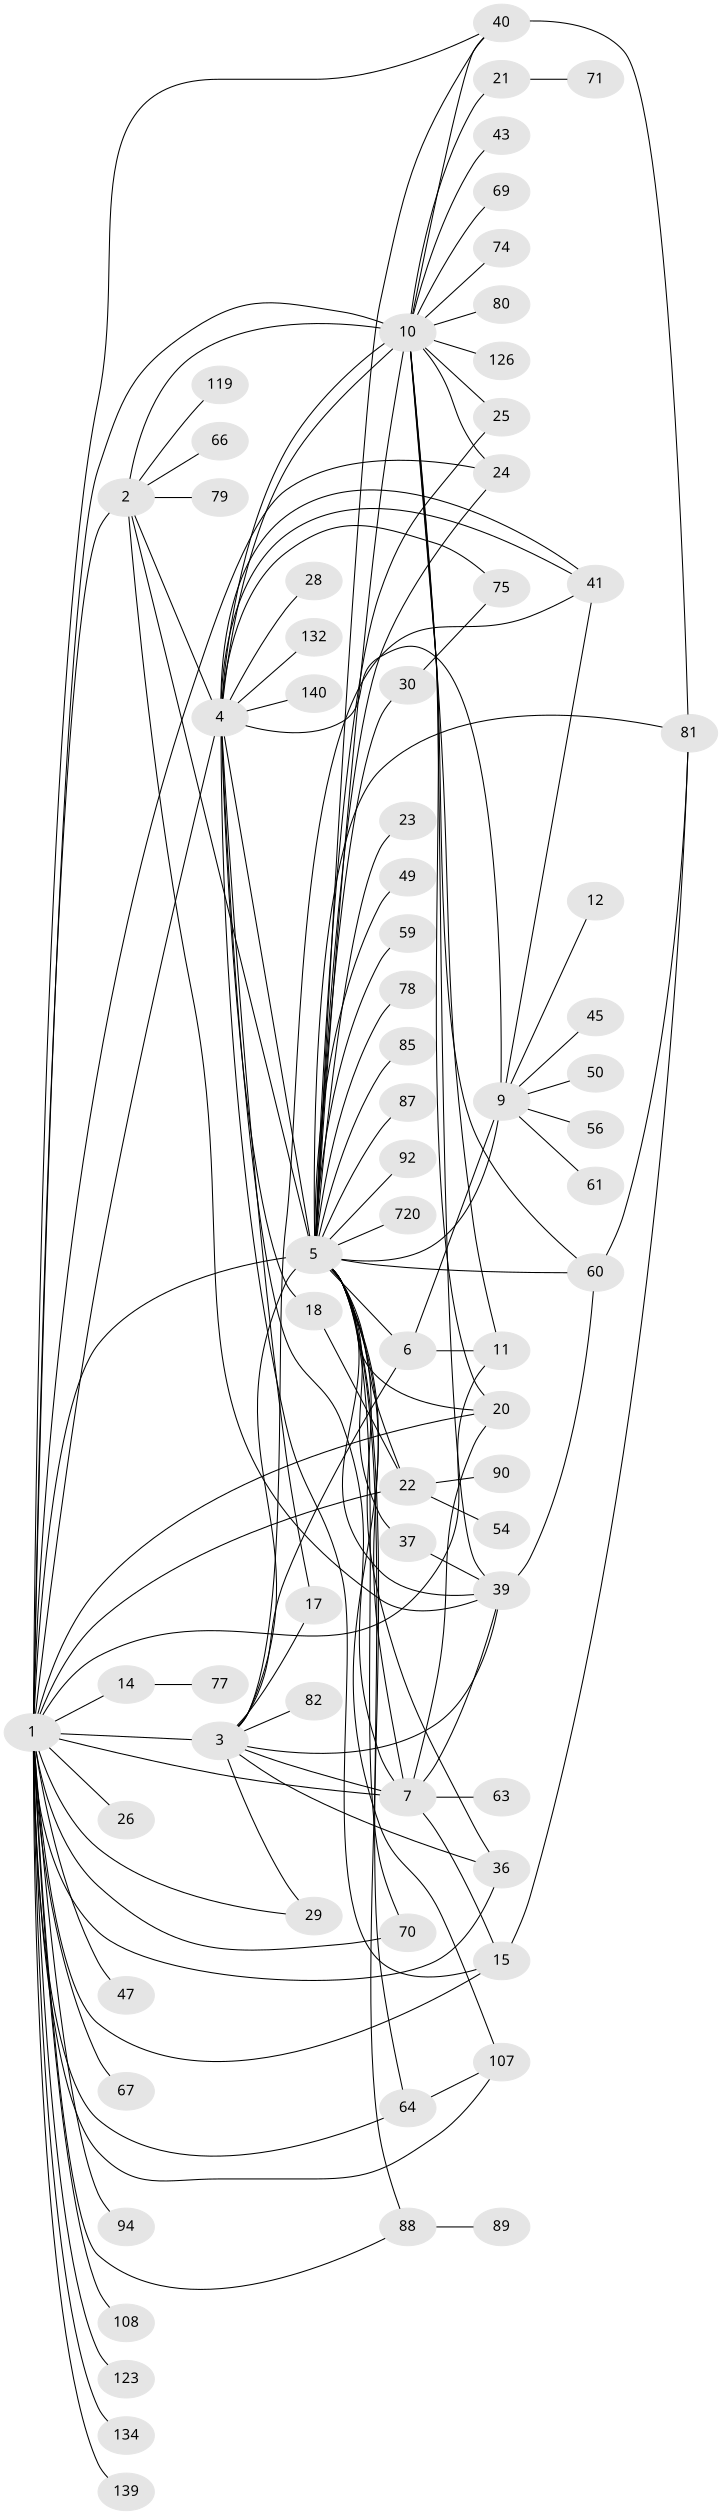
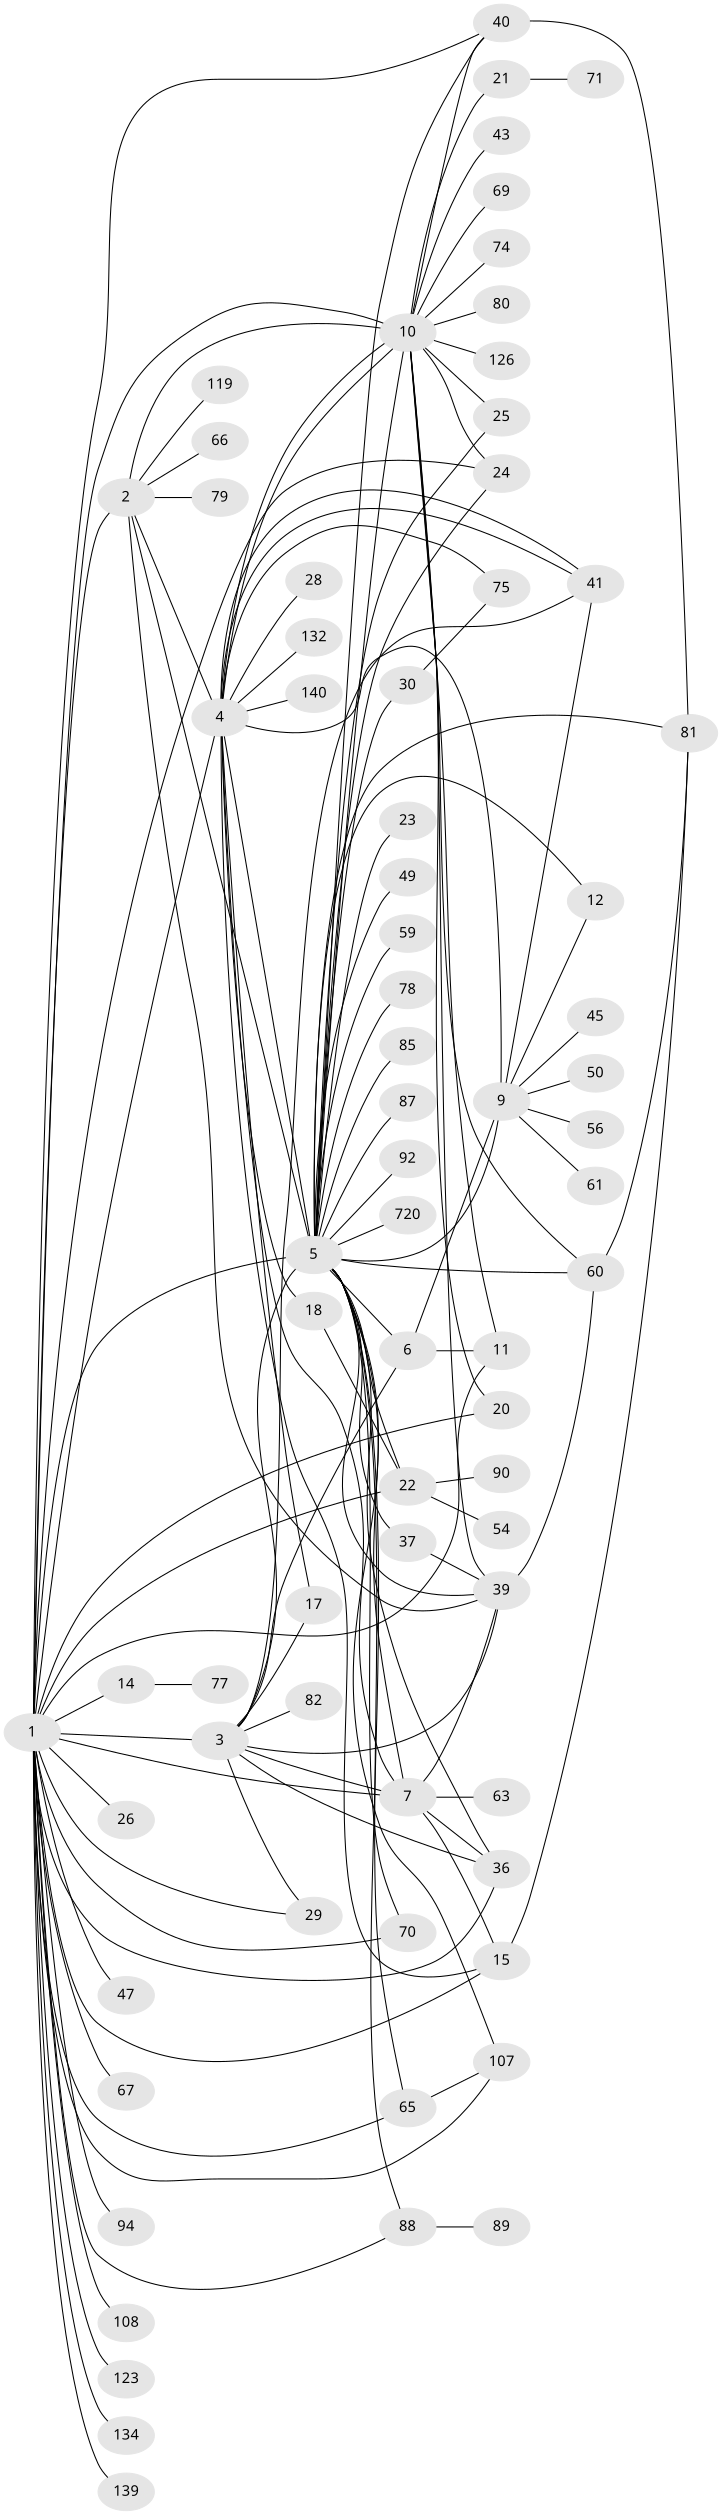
(393, 1389) -> (369, 808)
(445, 1618) -> (455, 1833)
(408, 2108) -> (408, 2108)
